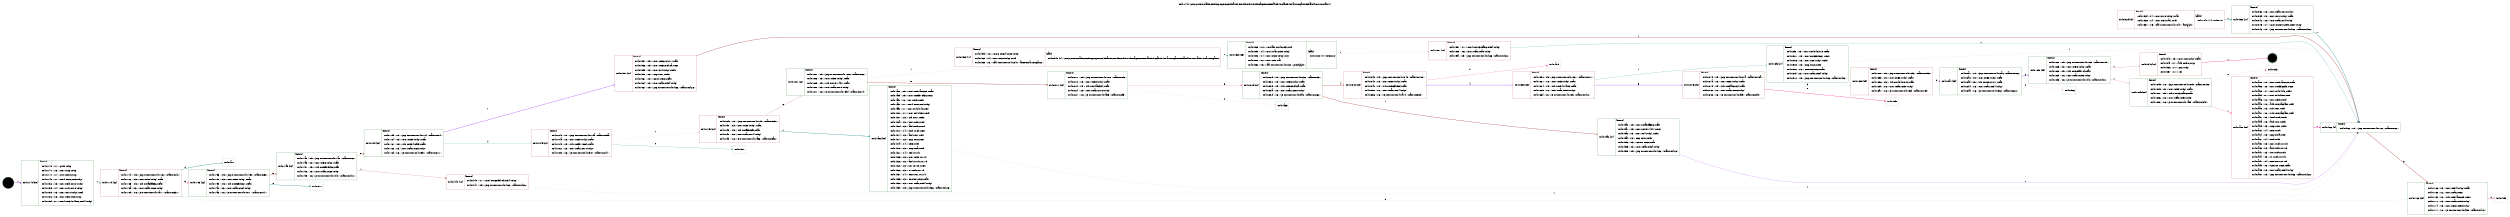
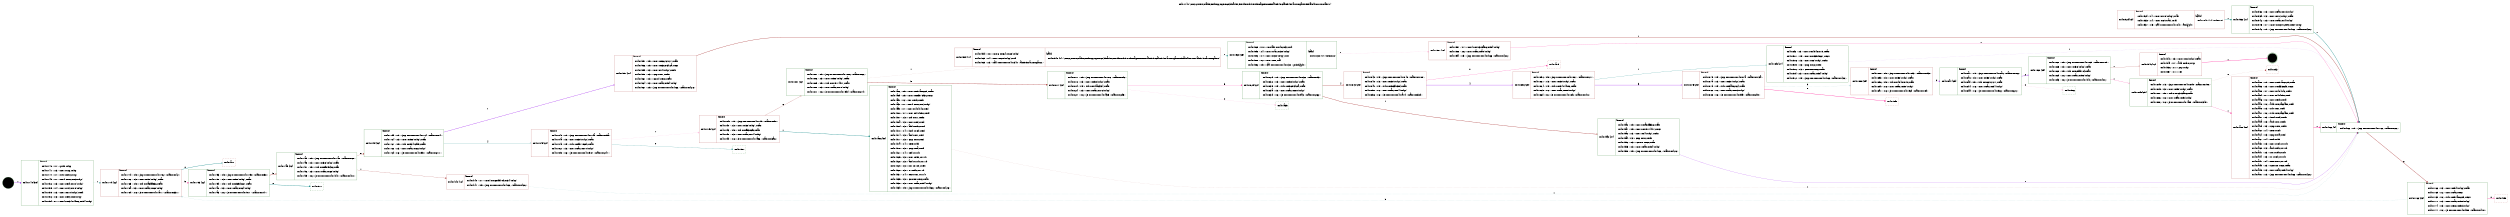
(1956, 43) -> (1956, 43)
